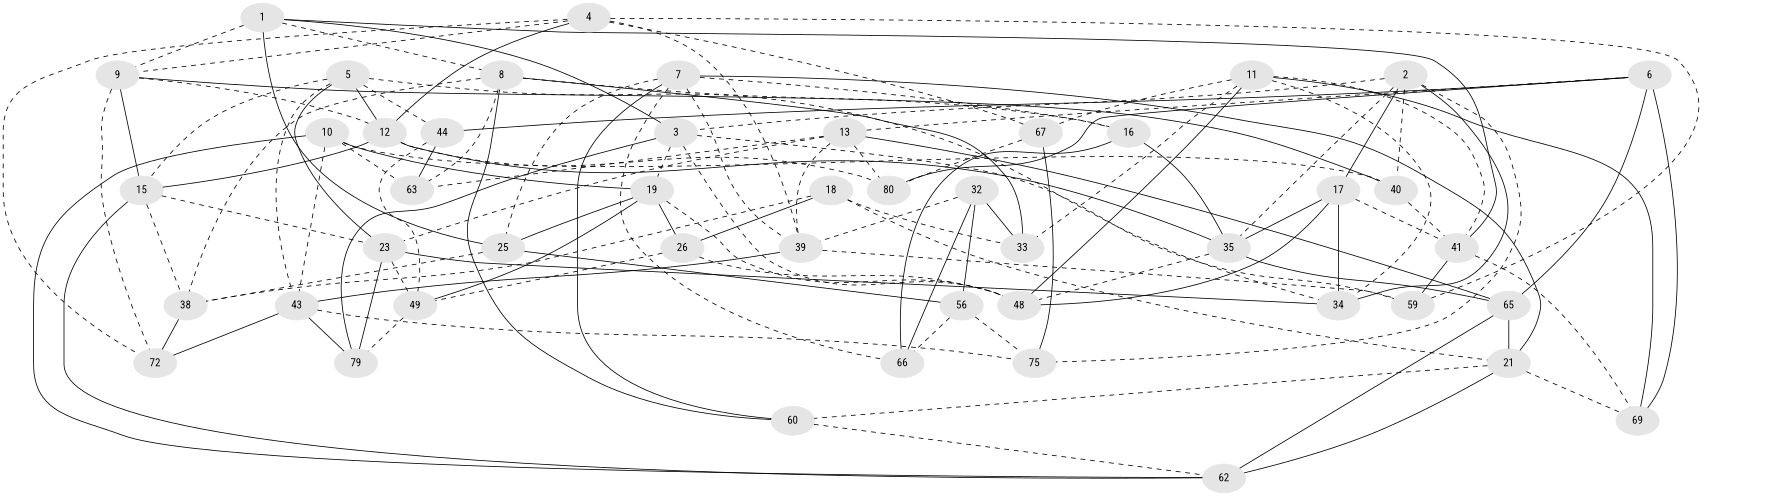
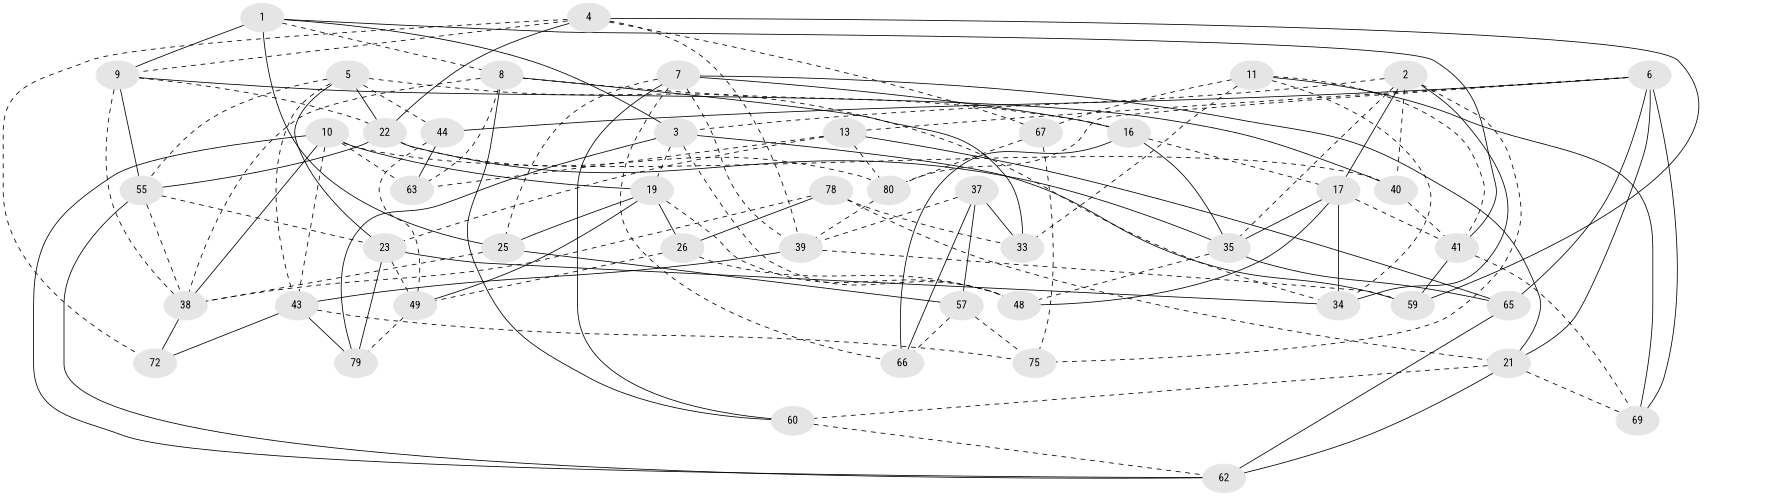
(1341, 29) -> (1341, 29)
(173, 52) -> (173, 52)
(905, 96) -> (905, 96)
(385, 133) -> (385, 133)
(1082, 136) -> (1082, 136)
(877, 155) -> (877, 155)
none -> (1251, 166)
(800, 183) -> (845, 219)
(1144, 188) -> none
(142, 190) -> (142, 190)
(831, 190) -> (831, 190)
(977, 190) -> (977, 190)
(105, 215) -> (112, 201)
none -> (253, 223)
(1053, 249) -> (1053, 249)
(962, 306) -> (962, 306)
(1509, 334) -> (1614, 236)
